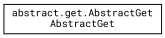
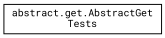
(83, 19) -> (83, 19)
